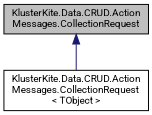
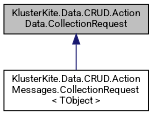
(76, 19) -> (76, 19)
